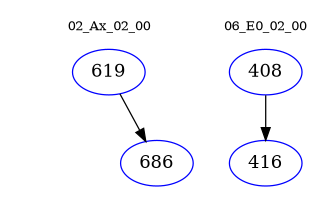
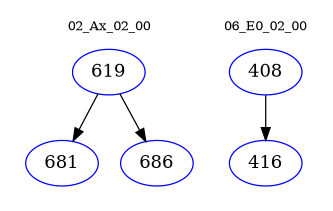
none -> (62, 163)
